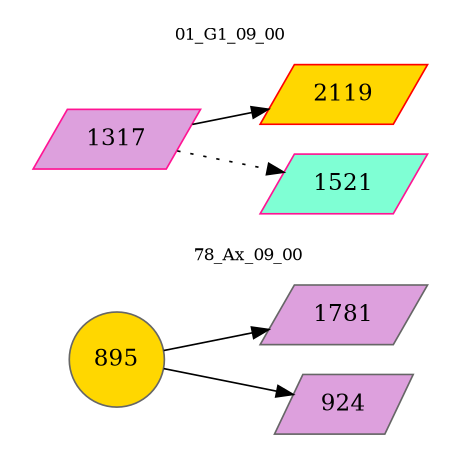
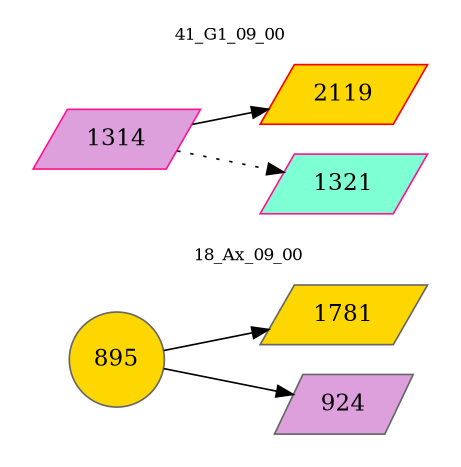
(230, 36) -> (230, 36)
(117, 139) -> (117, 139)
(344, 184) -> (344, 184)
(248, 256) -> (248, 256)
(344, 315) -> (344, 315)
